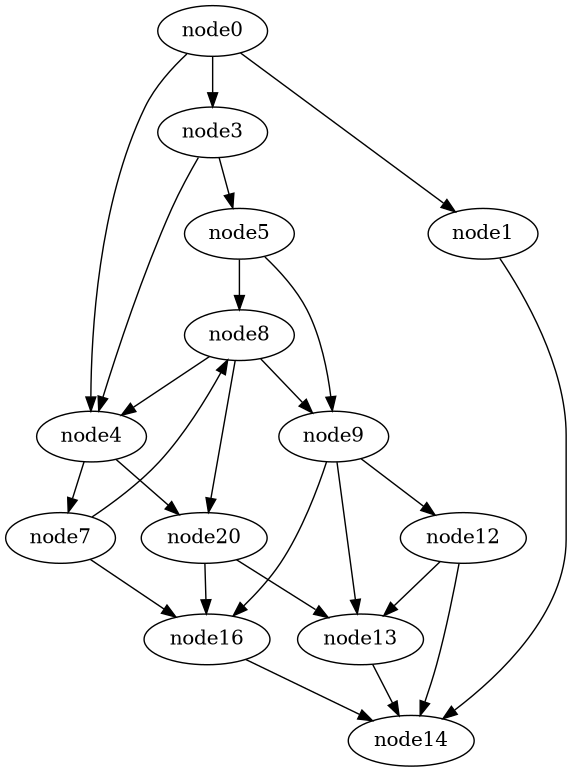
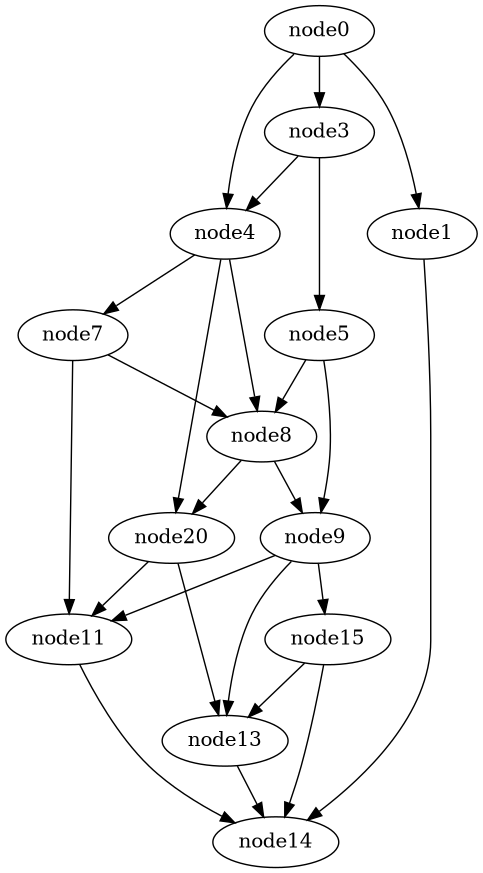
(171, 382) -> (242, 328)
(463, 538) -> (328, 639)
(207, 639) -> (69, 639)
